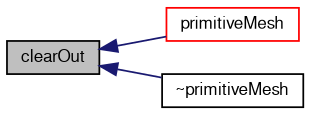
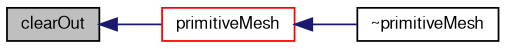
(139, 73) -> (335, 24)
